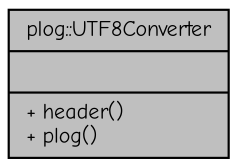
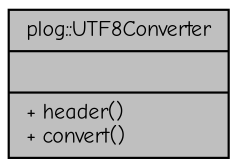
(63, 136) -> (76, 136)
